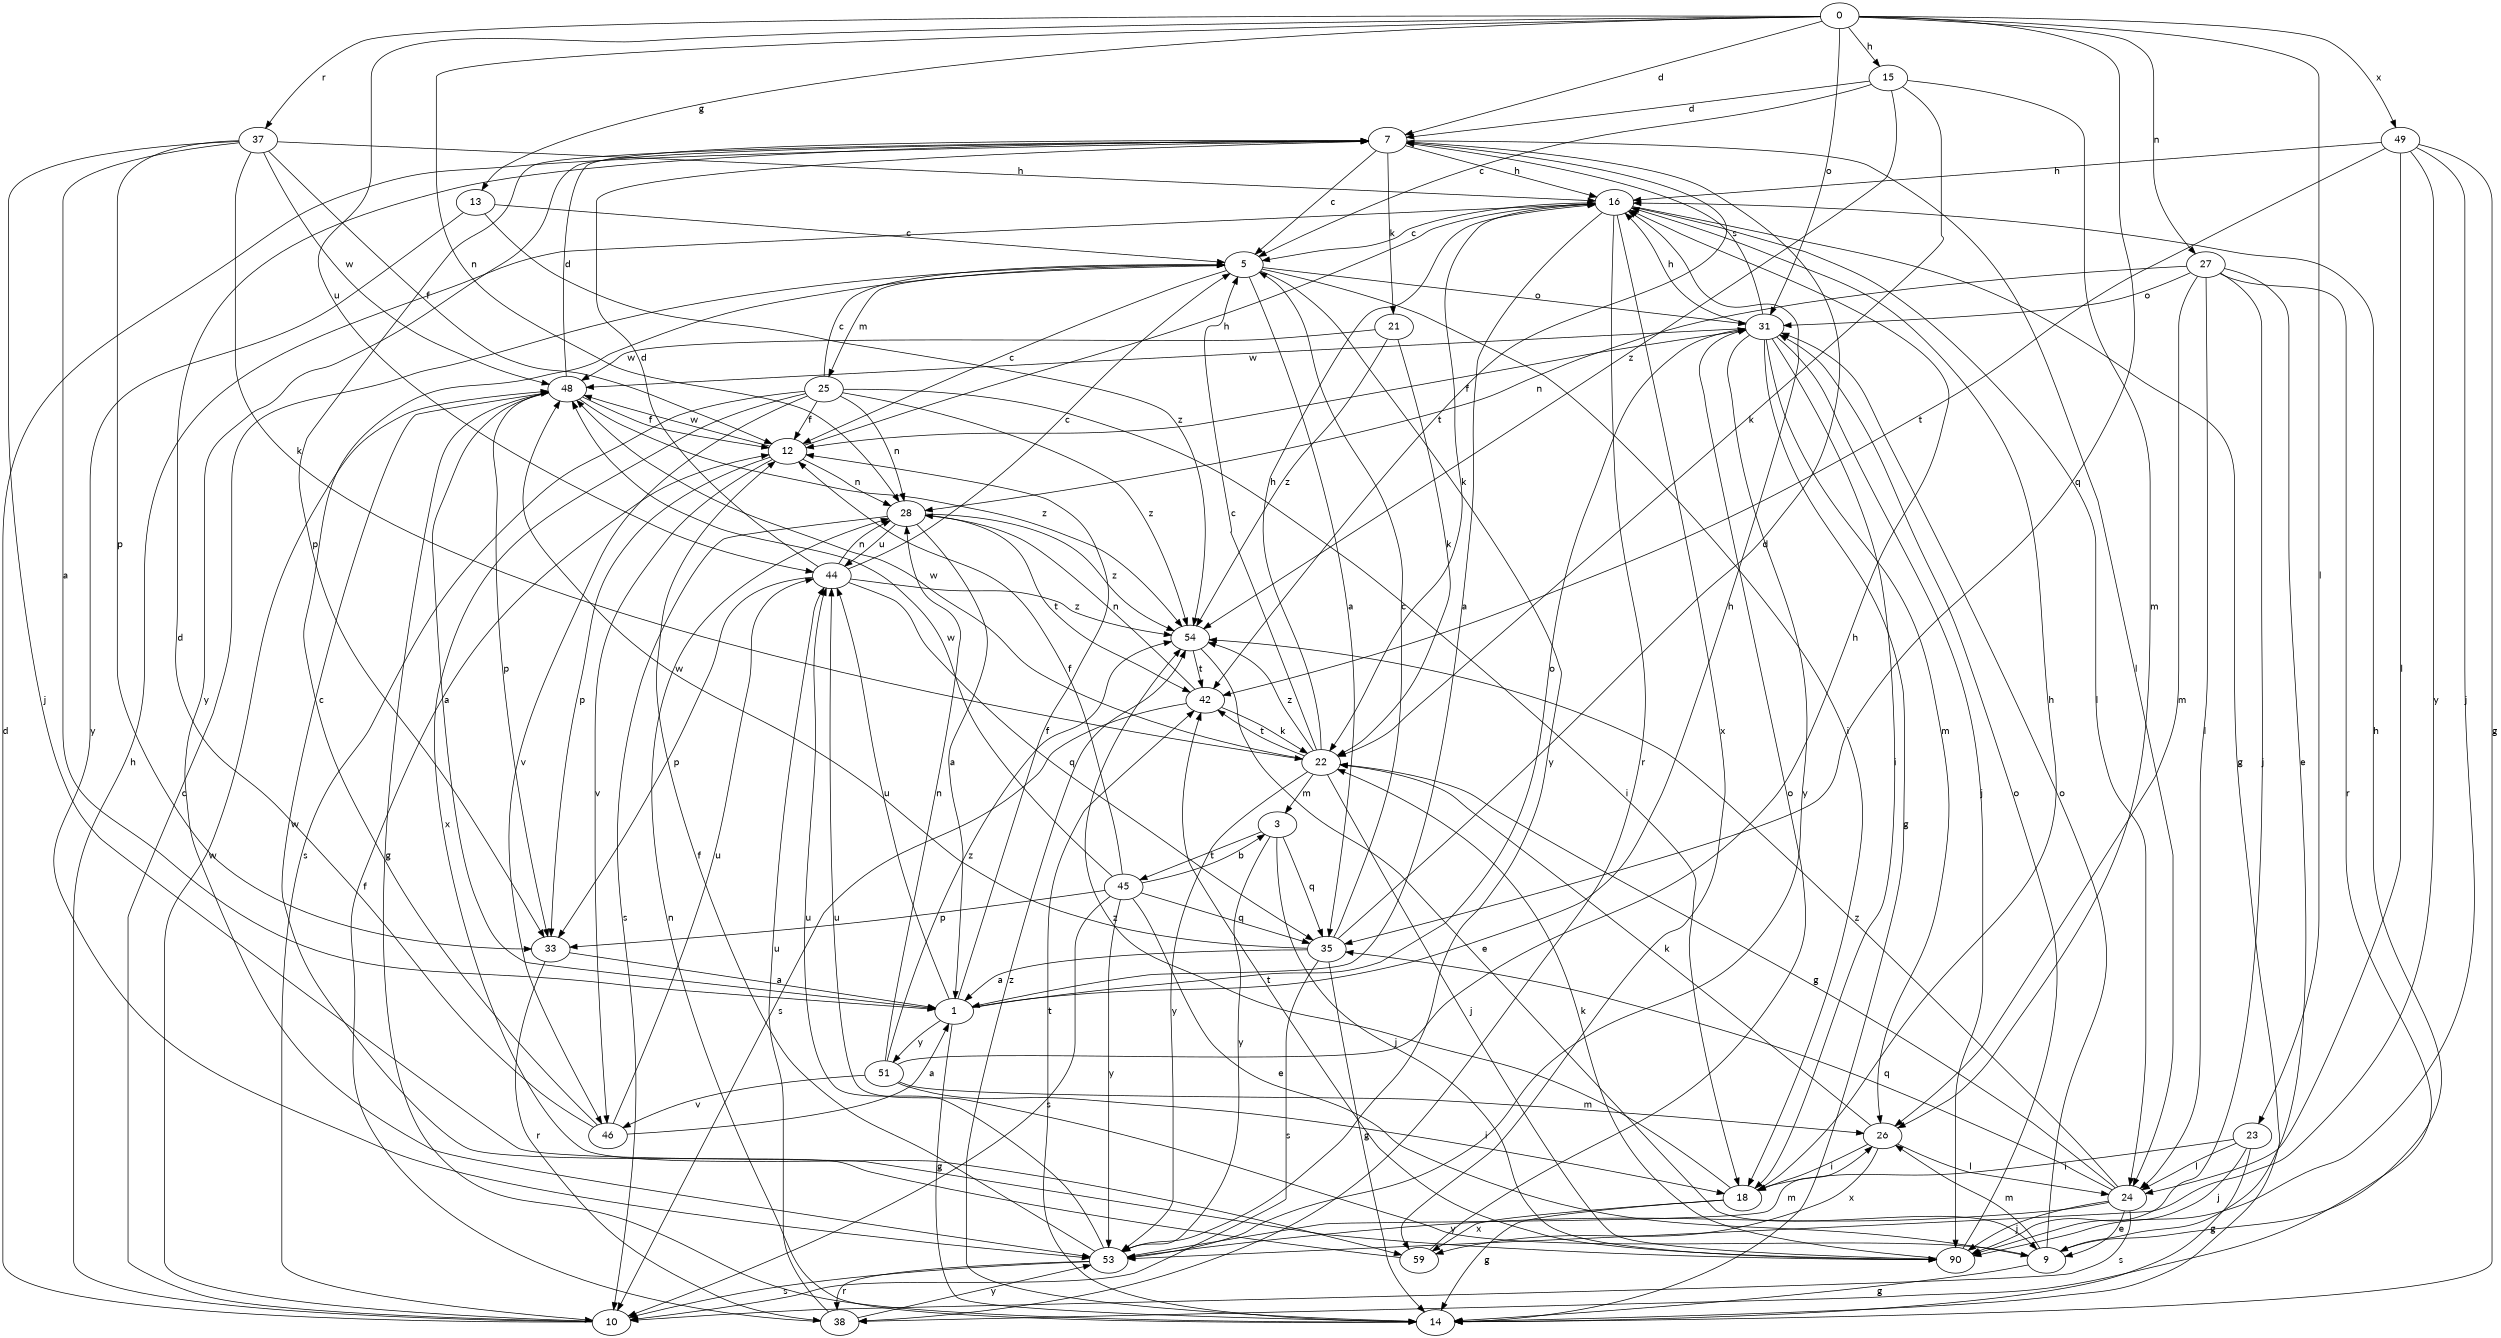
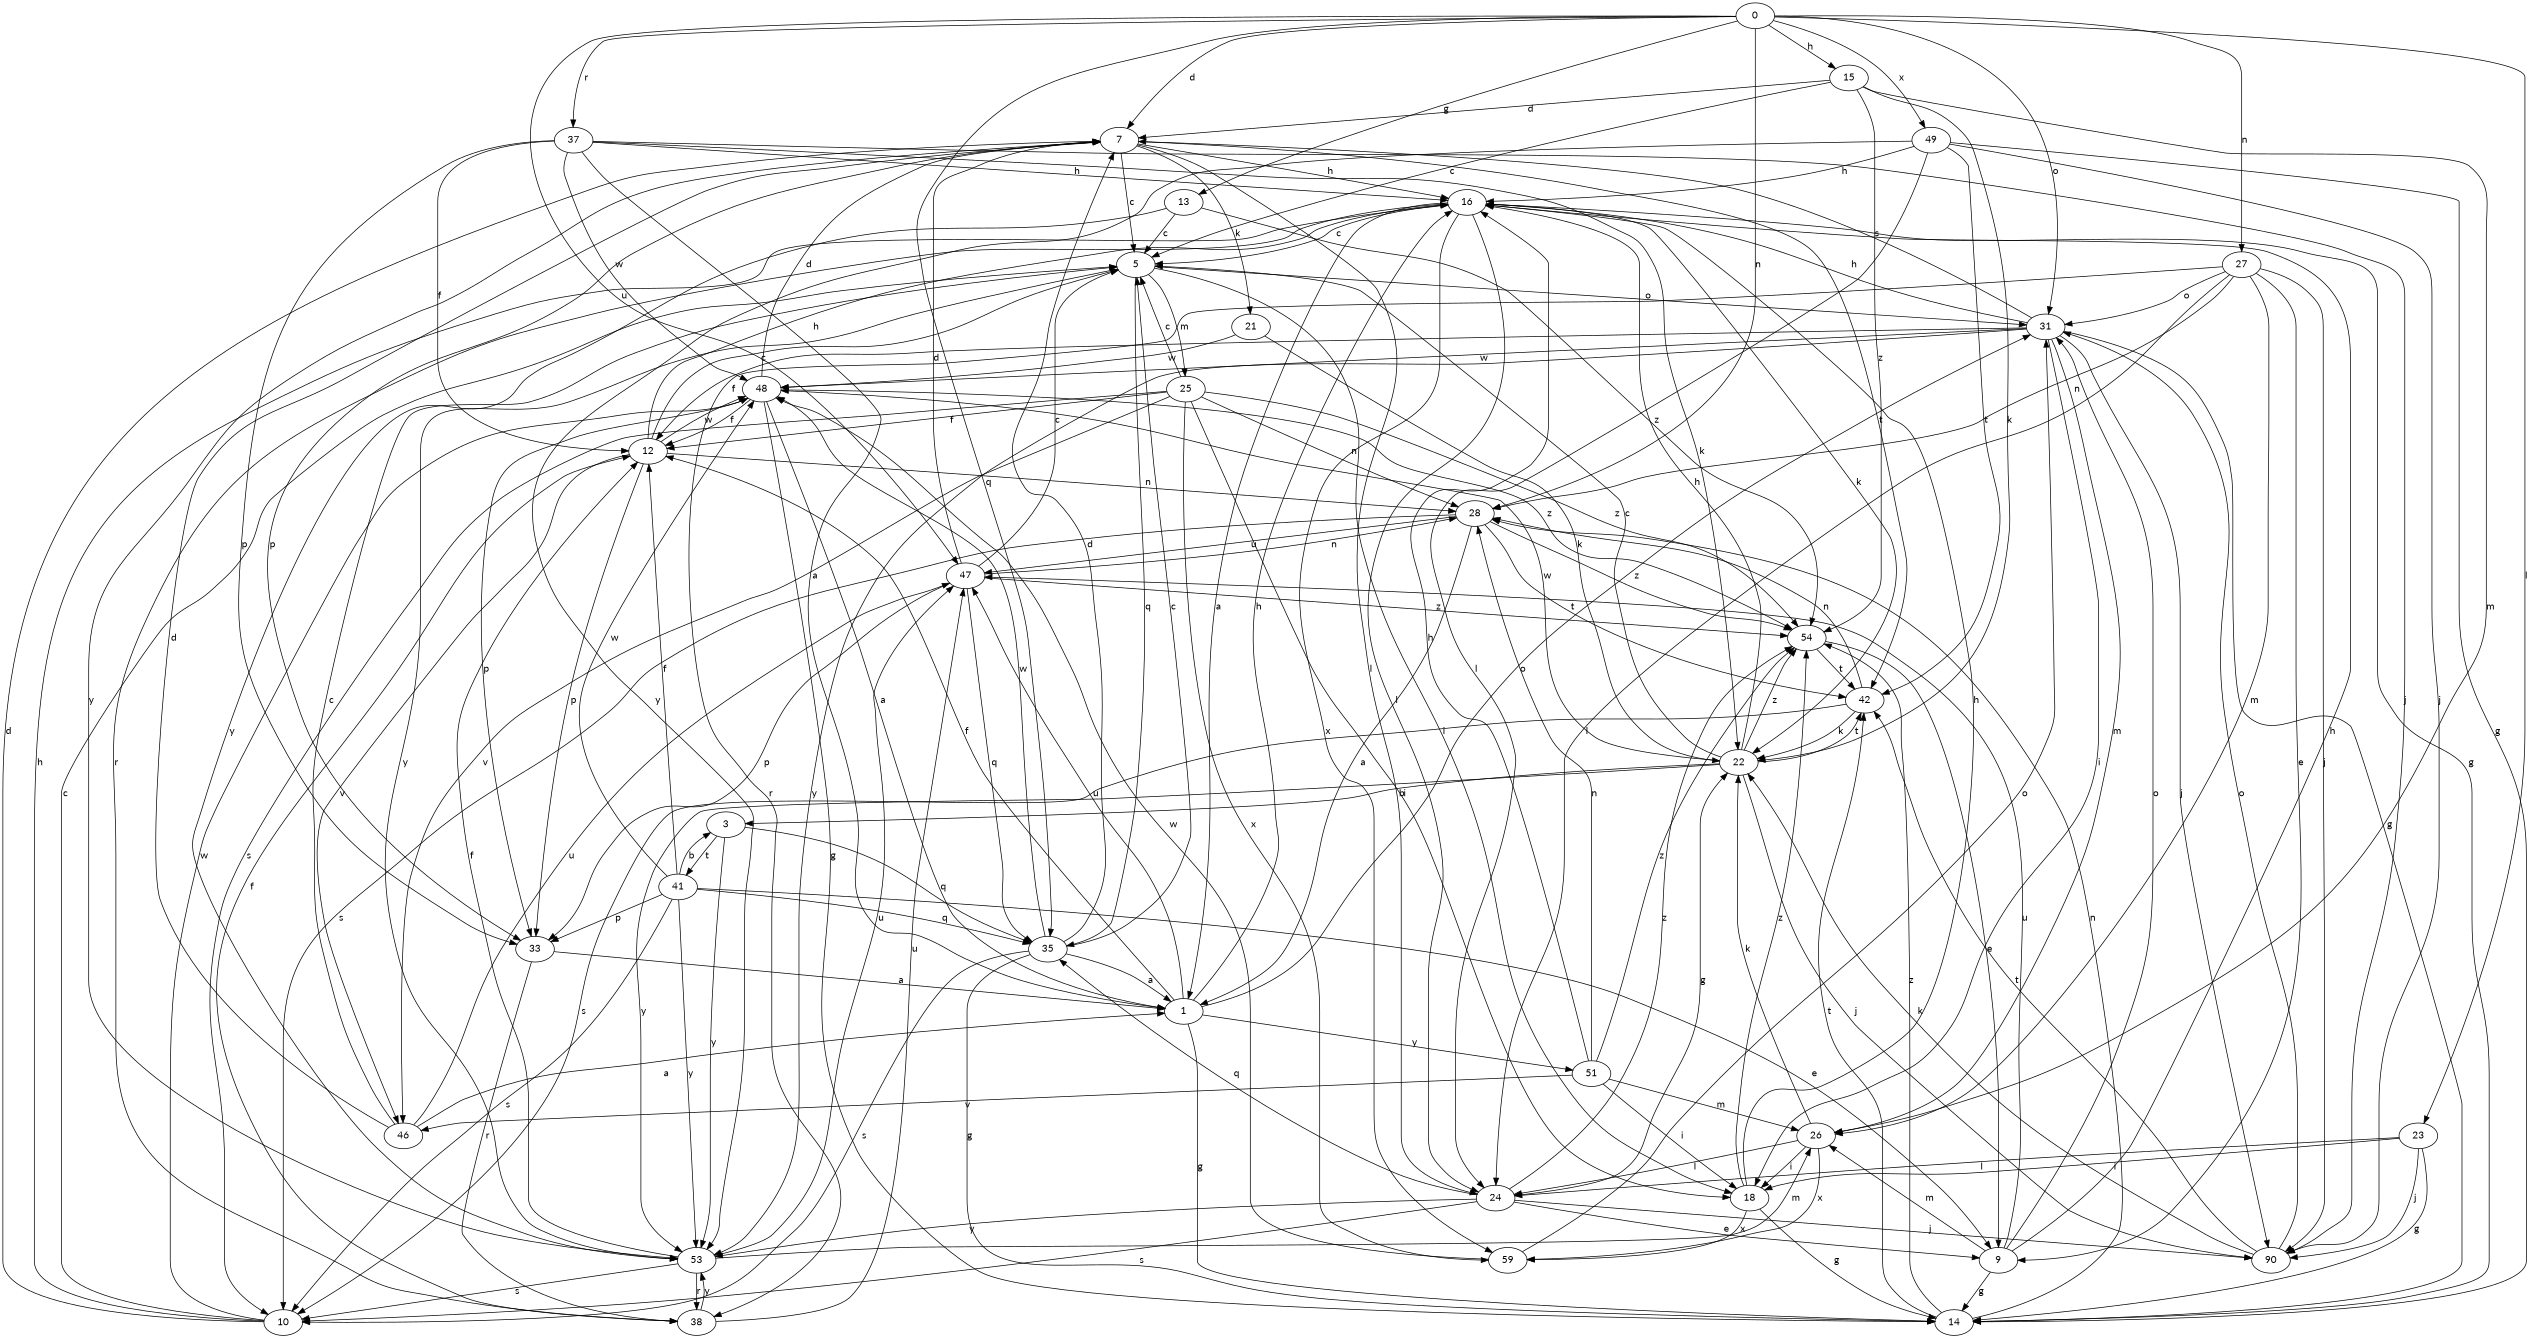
(1016, 350) -> (867, 346)
(1287, 475) -> none
(832, 576) -> (966, 576)
(1351, 607) -> (1148, 607)
(1307, 794) -> (1402, 794)
(1124, 887) -> (678, 887)
(1515, 1180) -> none
